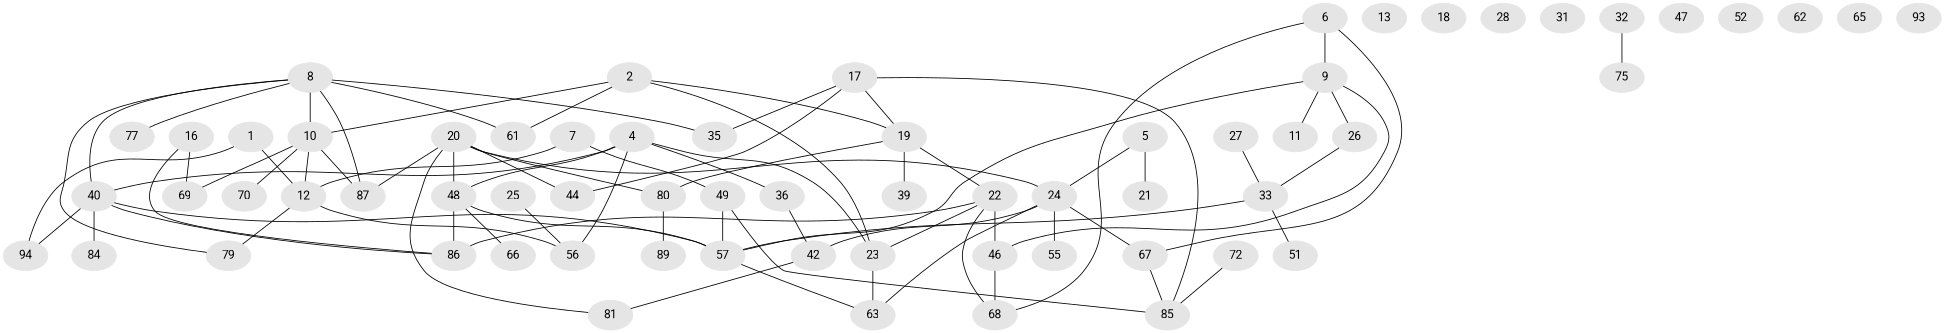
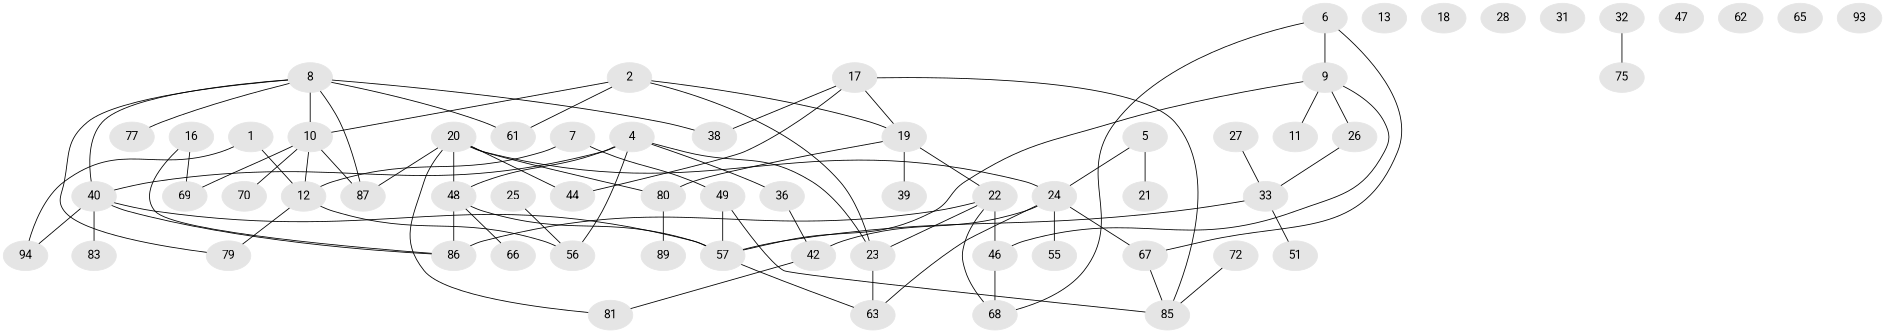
(1741, 18) -> none
(714, 137) -> (714, 137)
(94, 256) -> (94, 256)
